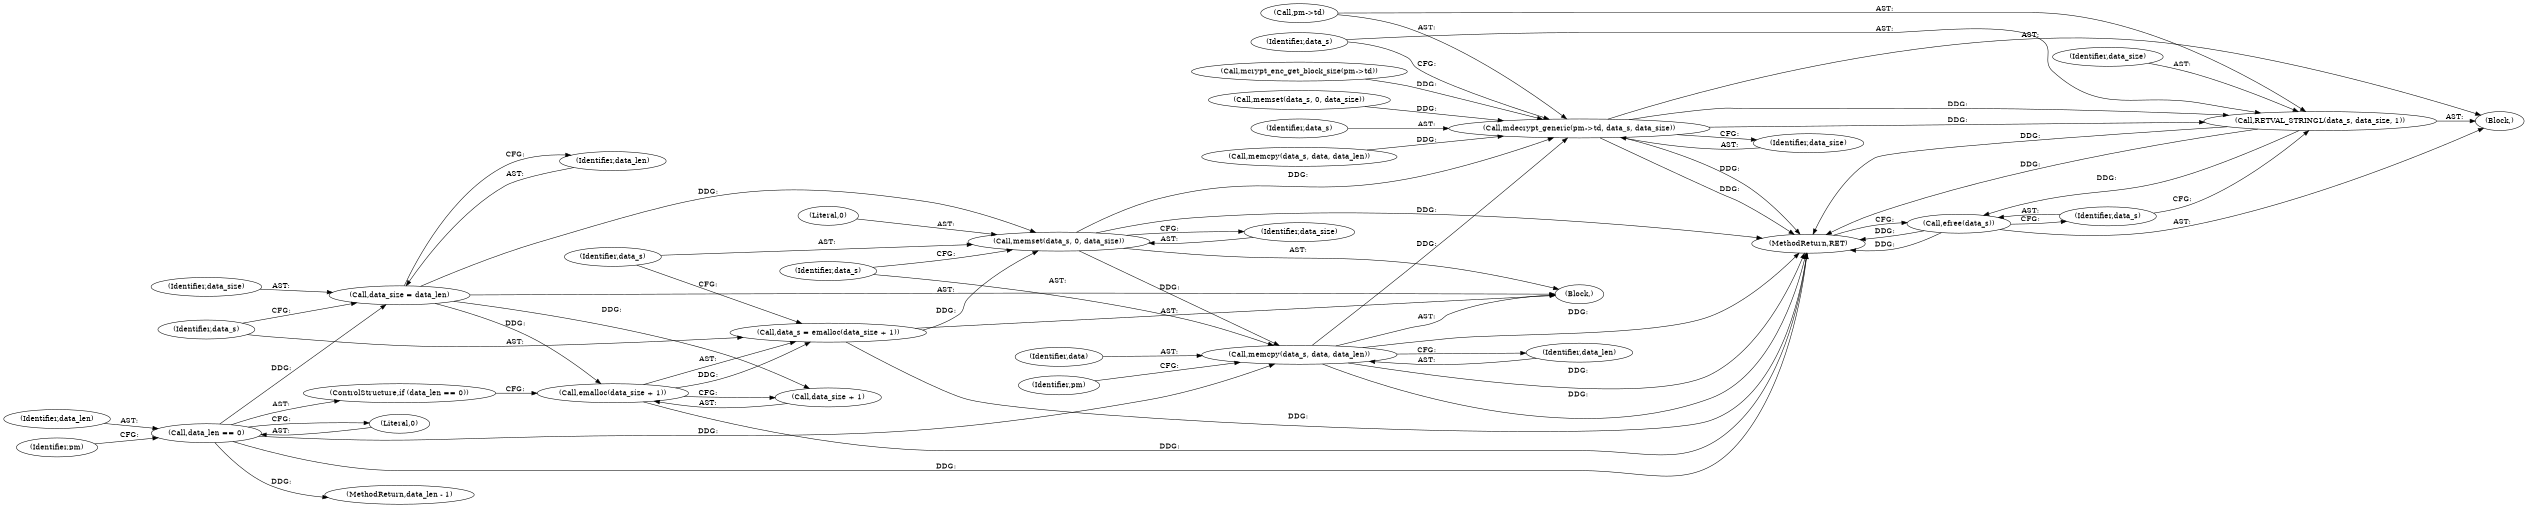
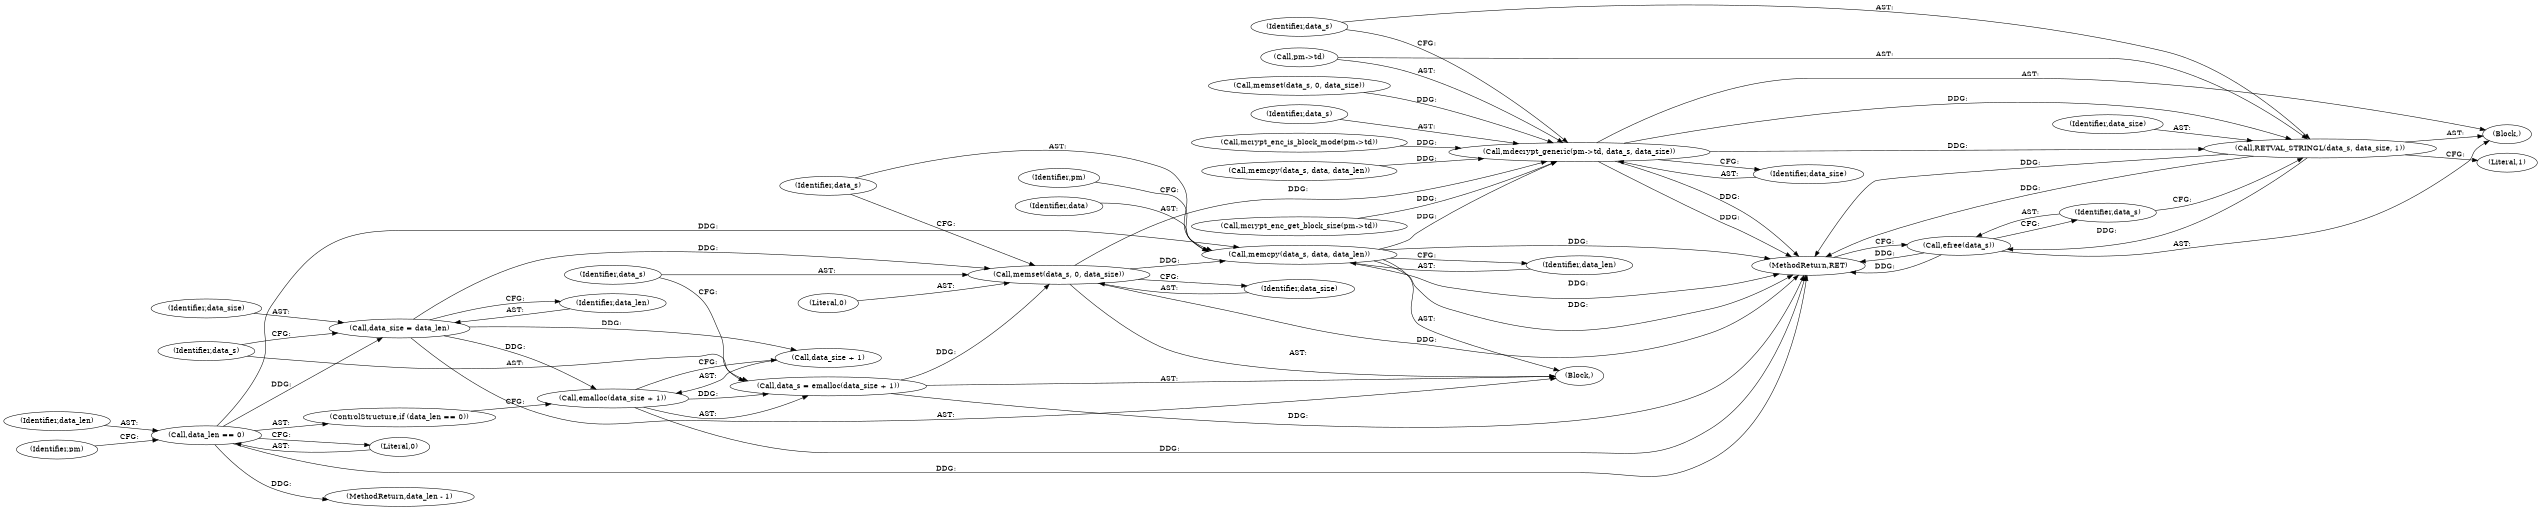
none -> (1299, 143)
none -> (2507, 163)
